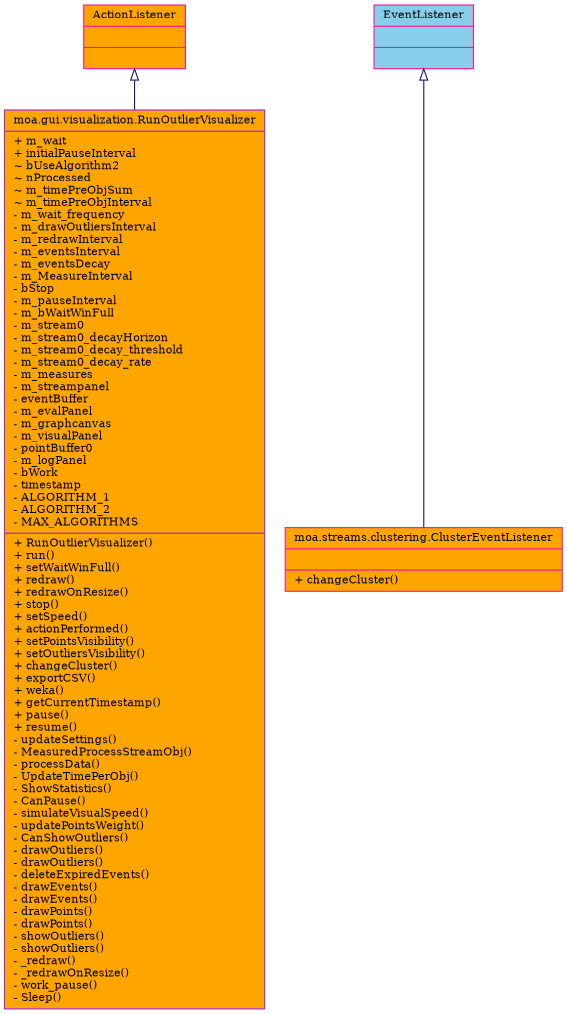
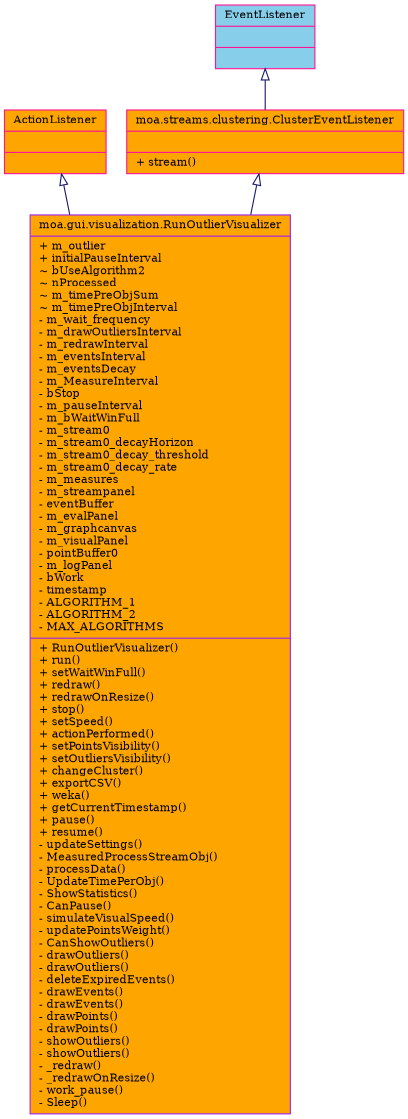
(40, 141) -> (73, 246)
none -> (254, 200)
(347, 580) -> (166, 162)
